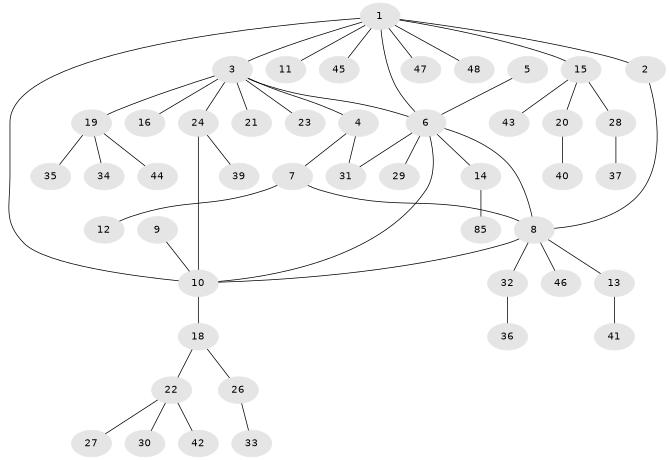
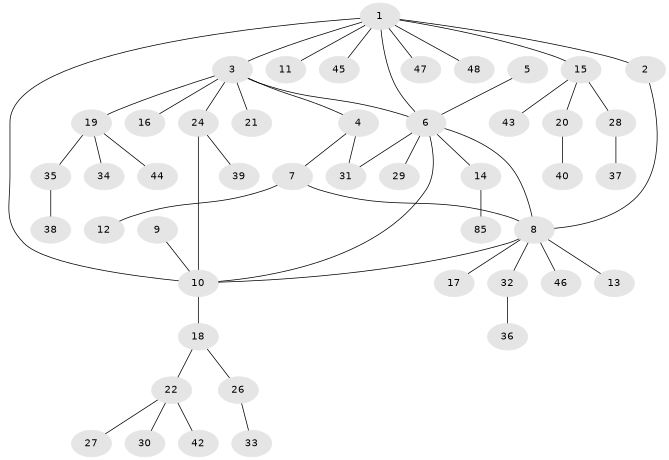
(305, 123) -> none
none -> (51, 230)
none -> (454, 283)
(614, 337) -> none
